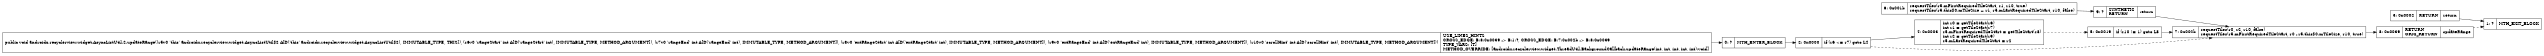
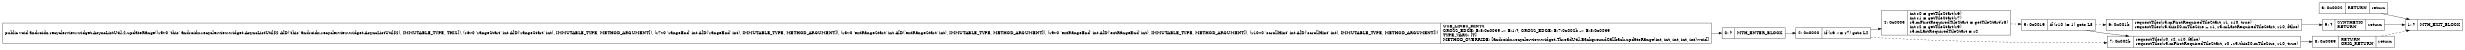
(2191, 21) -> (2393, 25)
none -> (2099, 25)
(2457, 32) -> (2385, 42)
